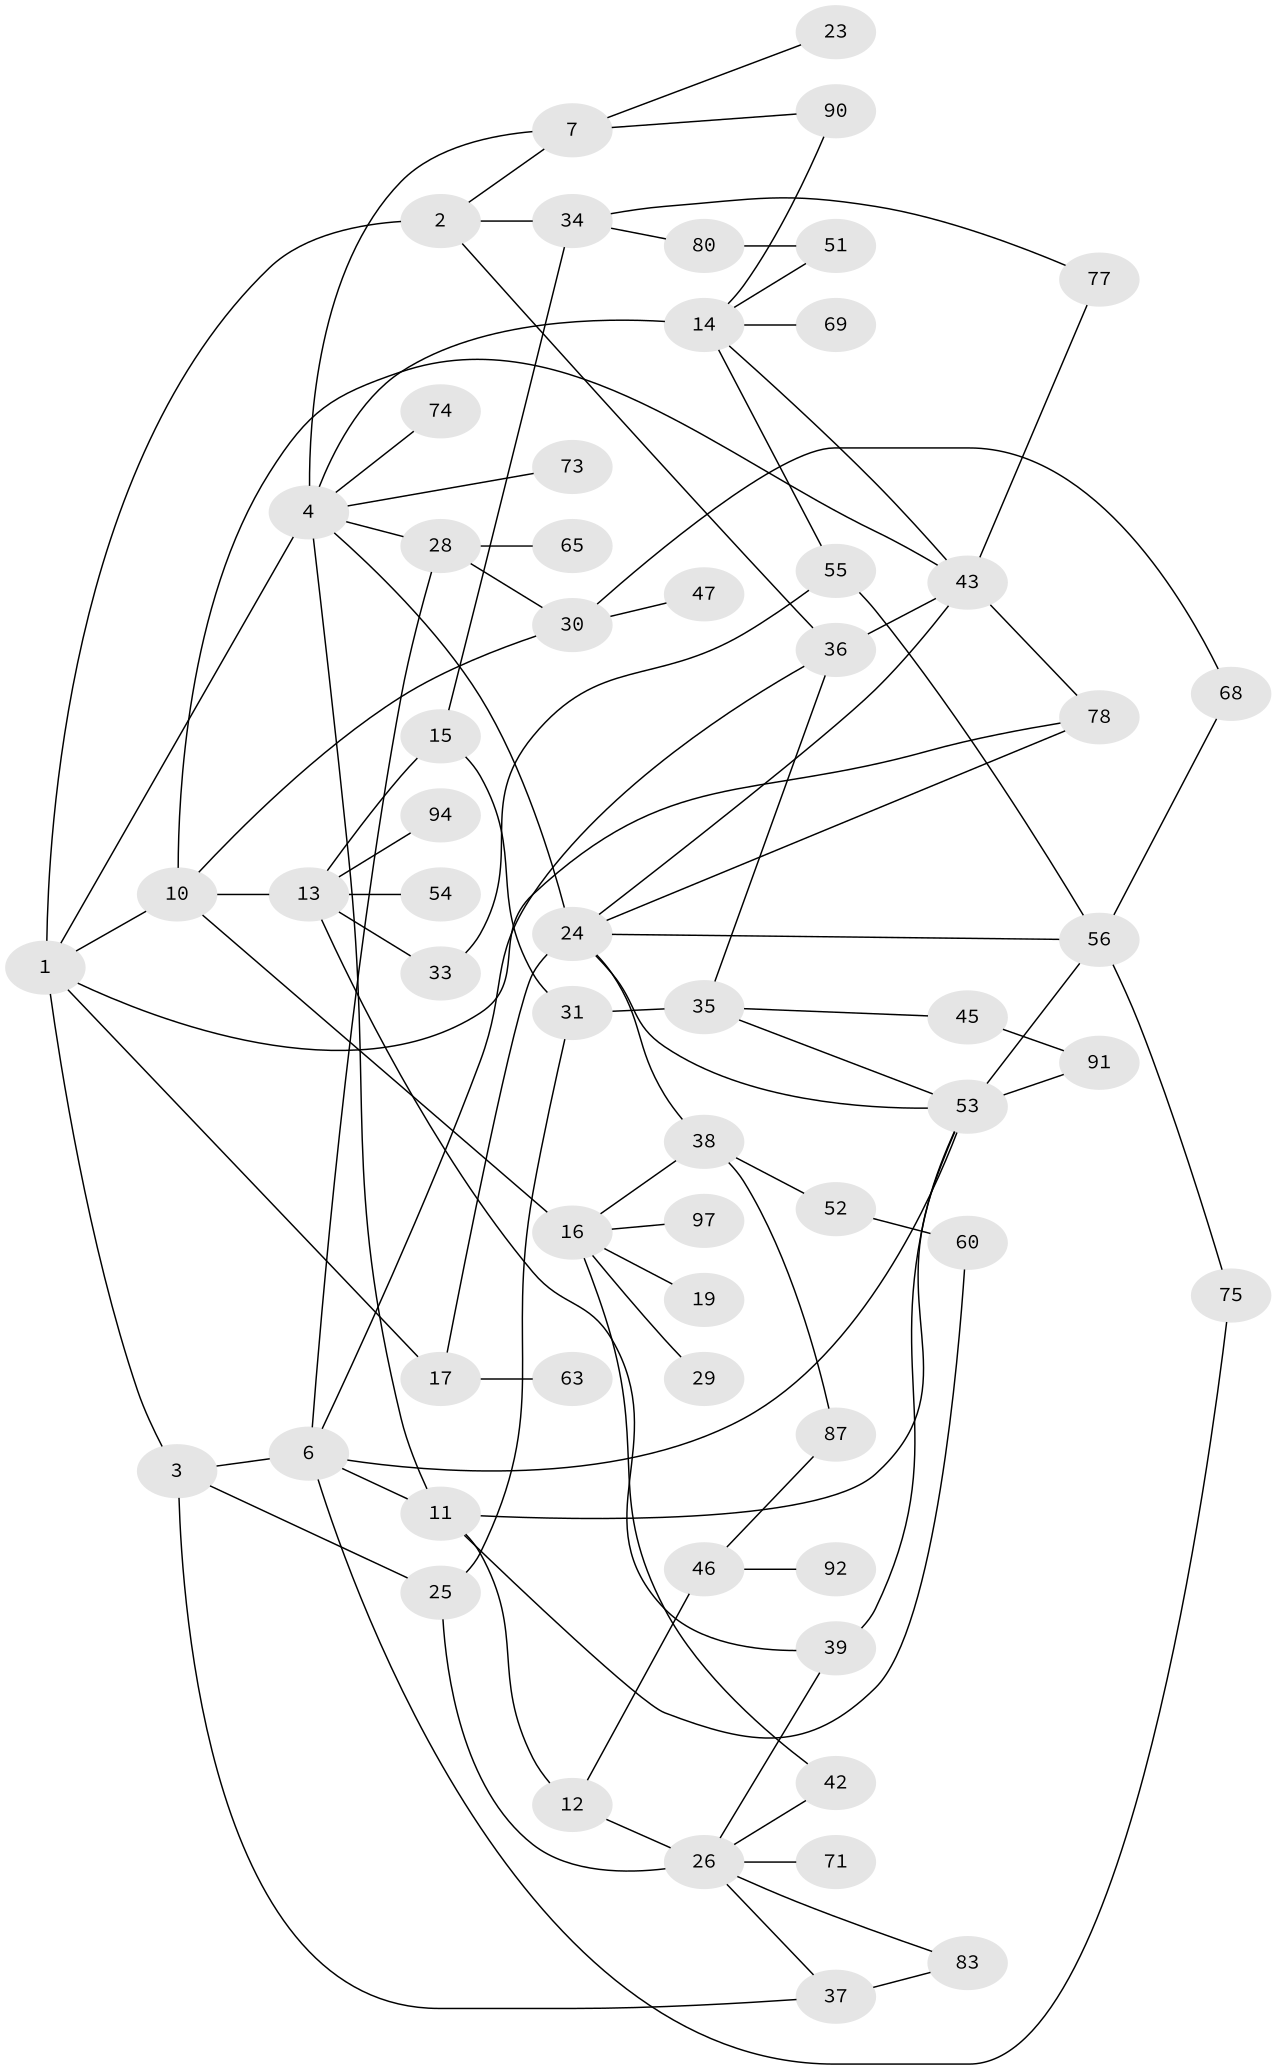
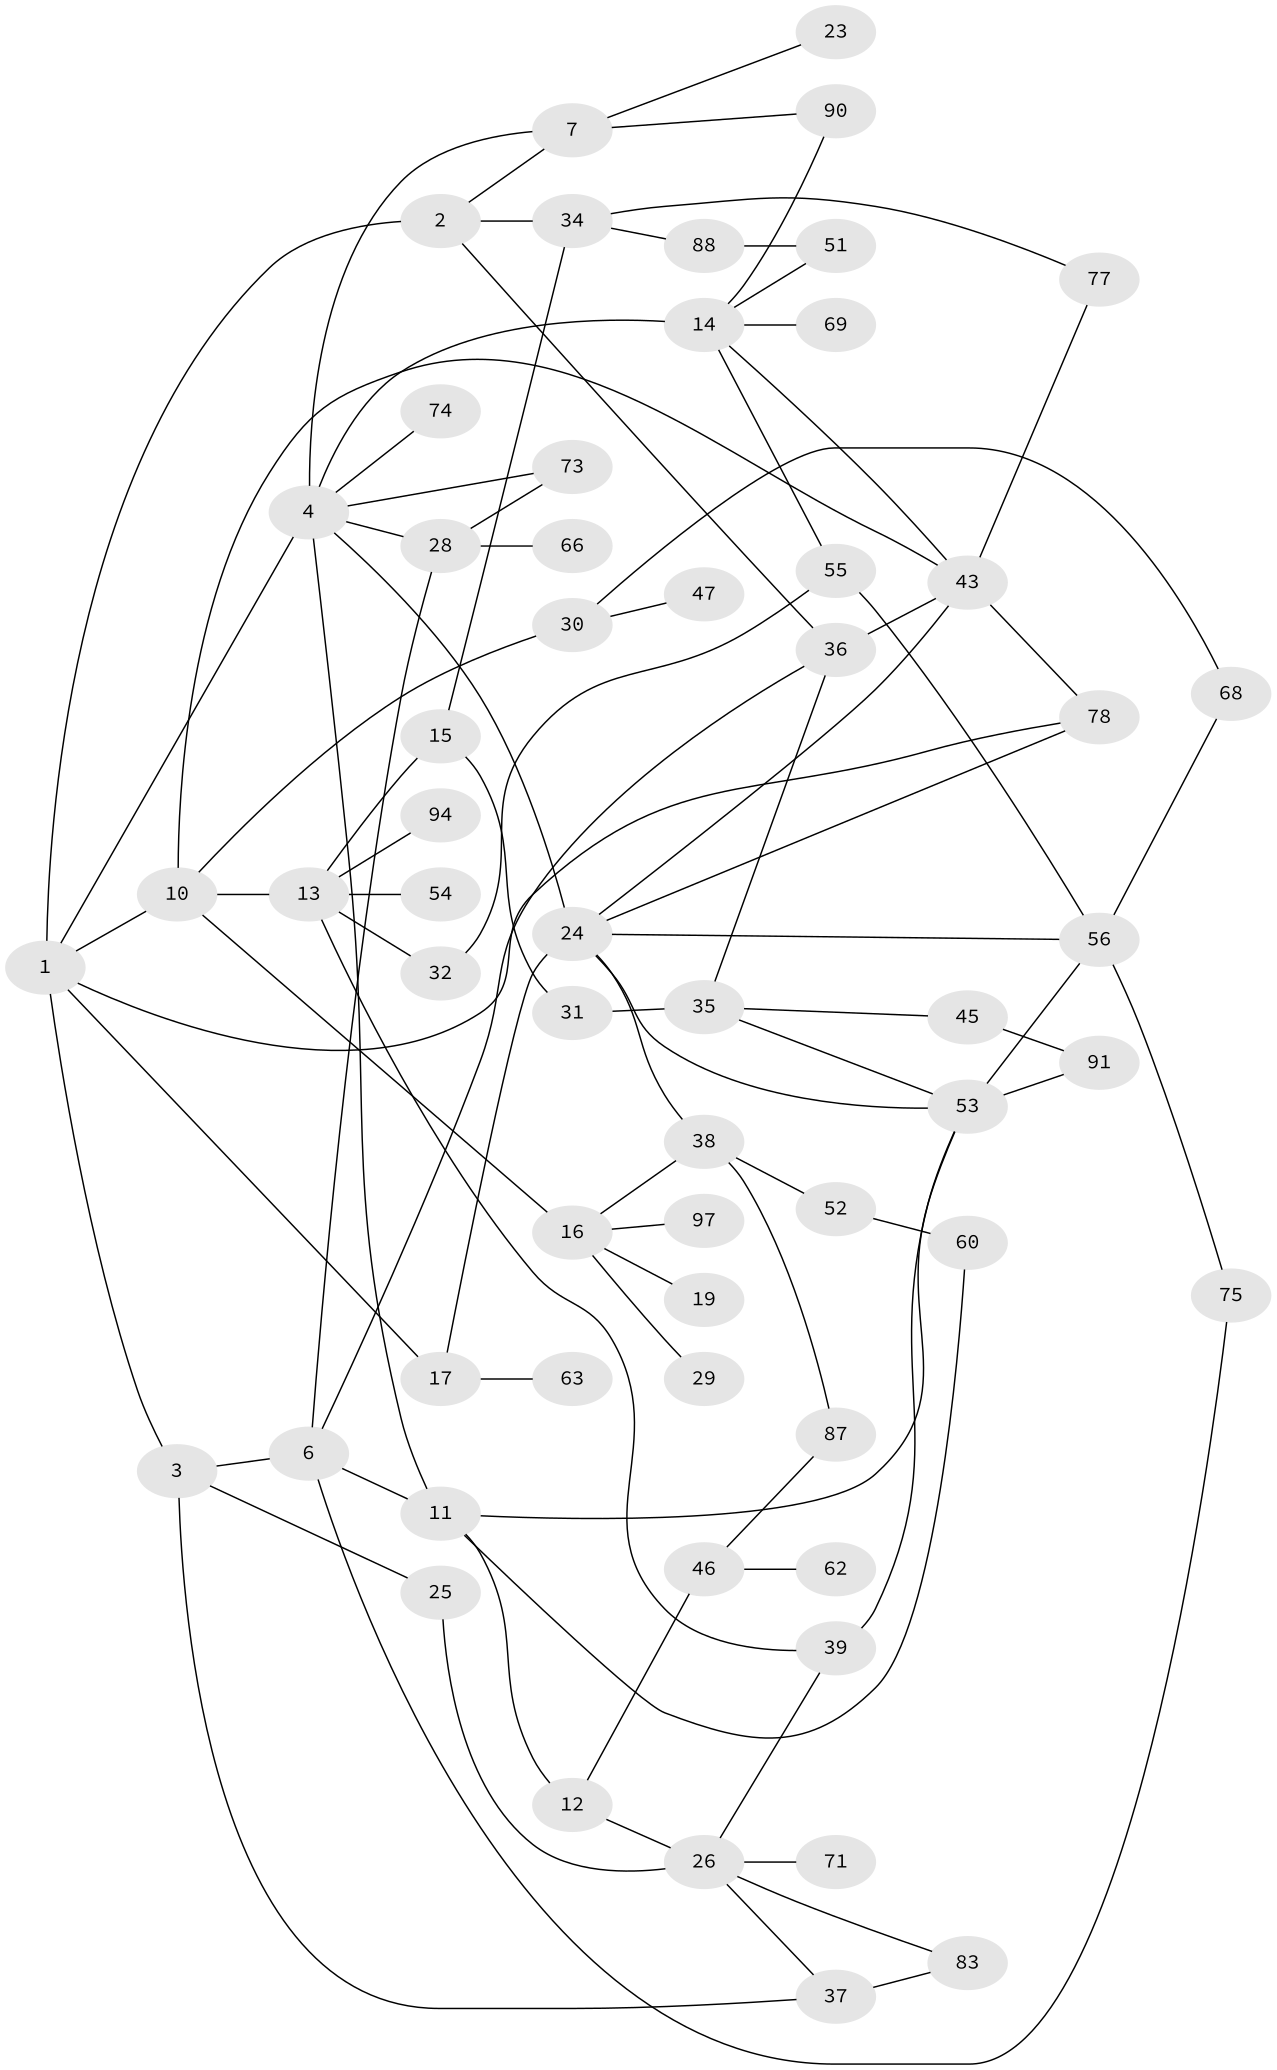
(704, 246) -> (704, 246)
(572, 546) -> (572, 546)
(507, 586) -> (510, 504)
(441, 973) -> (441, 973)
(523, 1310) -> none
(725, 1427) -> none
(836, 1569) -> (836, 1569)
(836, 1783) -> none
